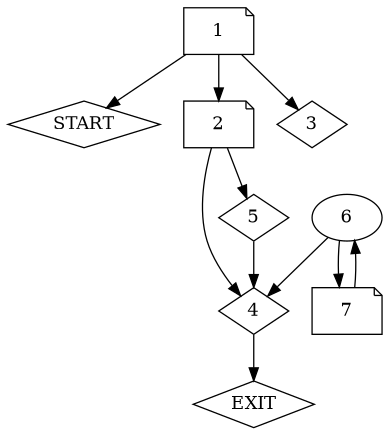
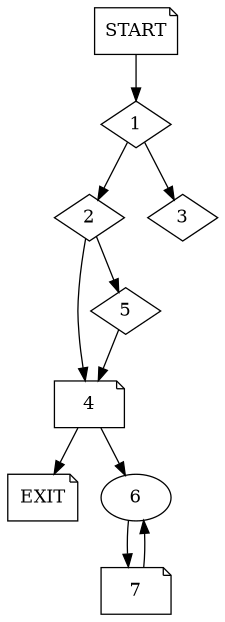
(219, 31) -> (136, 124)
(152, 78) -> (136, 71)
(84, 124) -> (136, 31)
(219, 124) -> (89, 218)
(303, 262) -> (110, 446)
(254, 311) -> (89, 404)
(254, 404) -> (43, 498)
